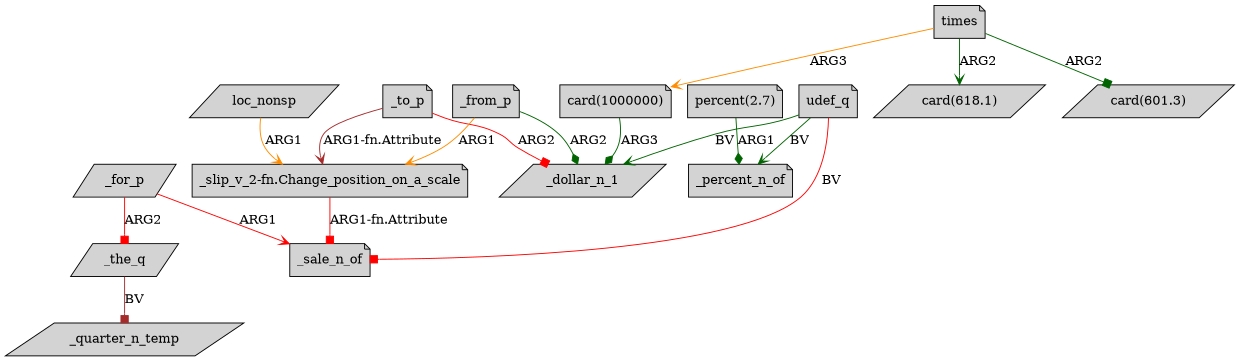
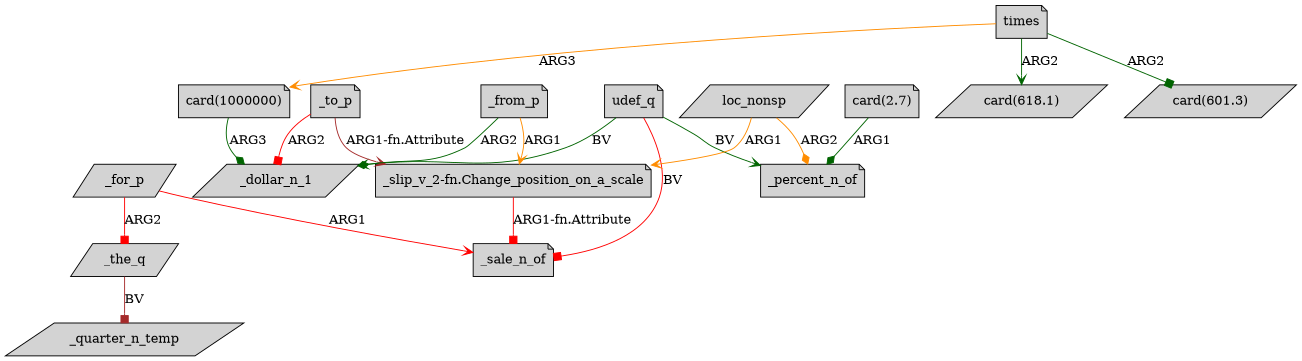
(735, 101) -> (882, 101)
none -> (792, 134)
